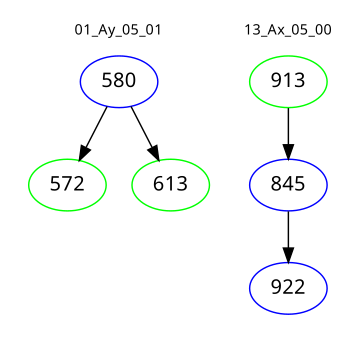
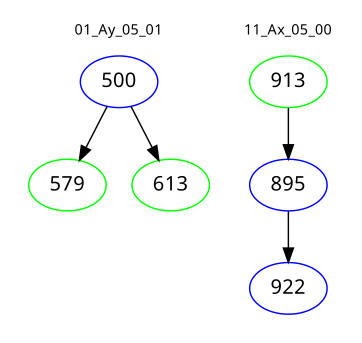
(288, 31) -> (288, 31)
(119, 82) -> (119, 82)
(67, 185) -> (67, 185)
(288, 185) -> (288, 185)
